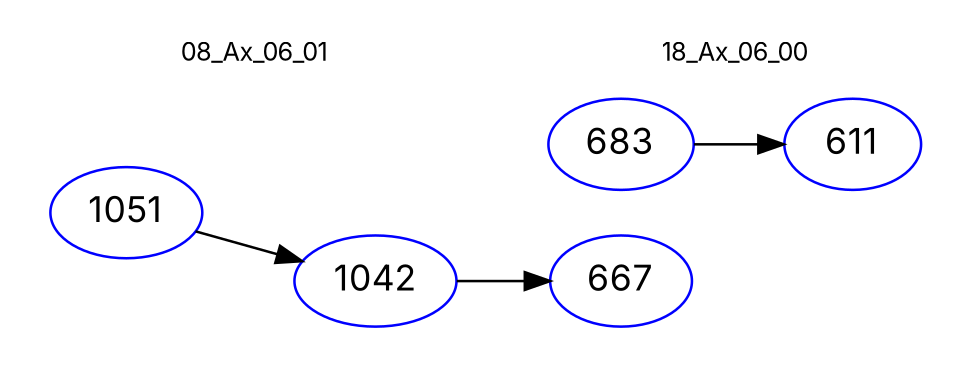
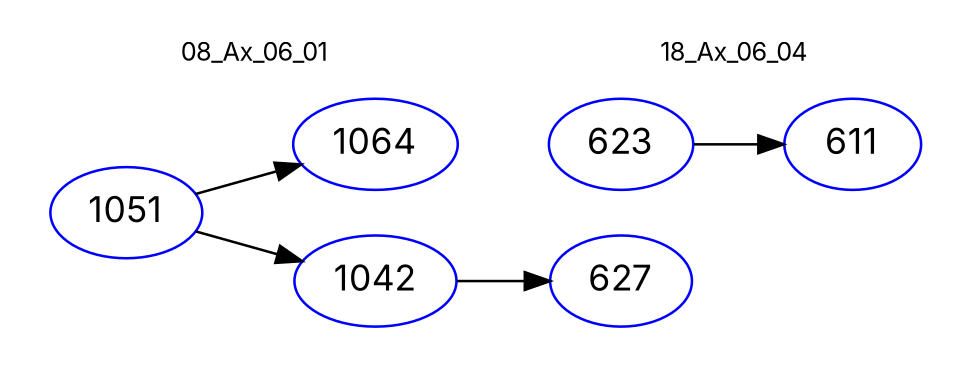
(735, 54) -> (735, 54)
none -> (375, 144)
(621, 144) -> (621, 144)
(621, 281) -> (621, 281)
